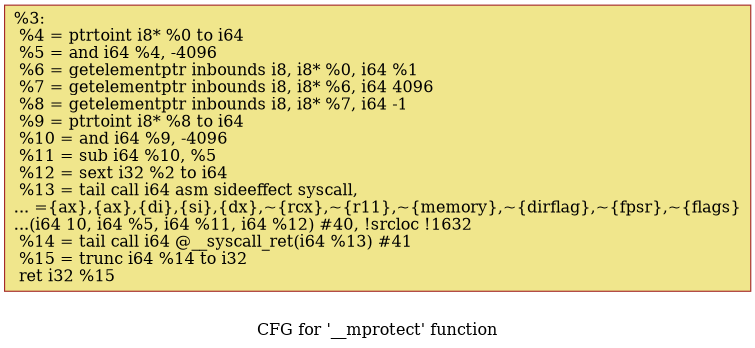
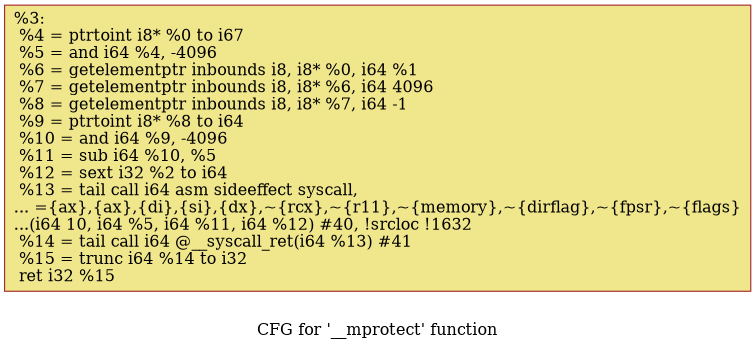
(129, 36) -> (129, 36)
